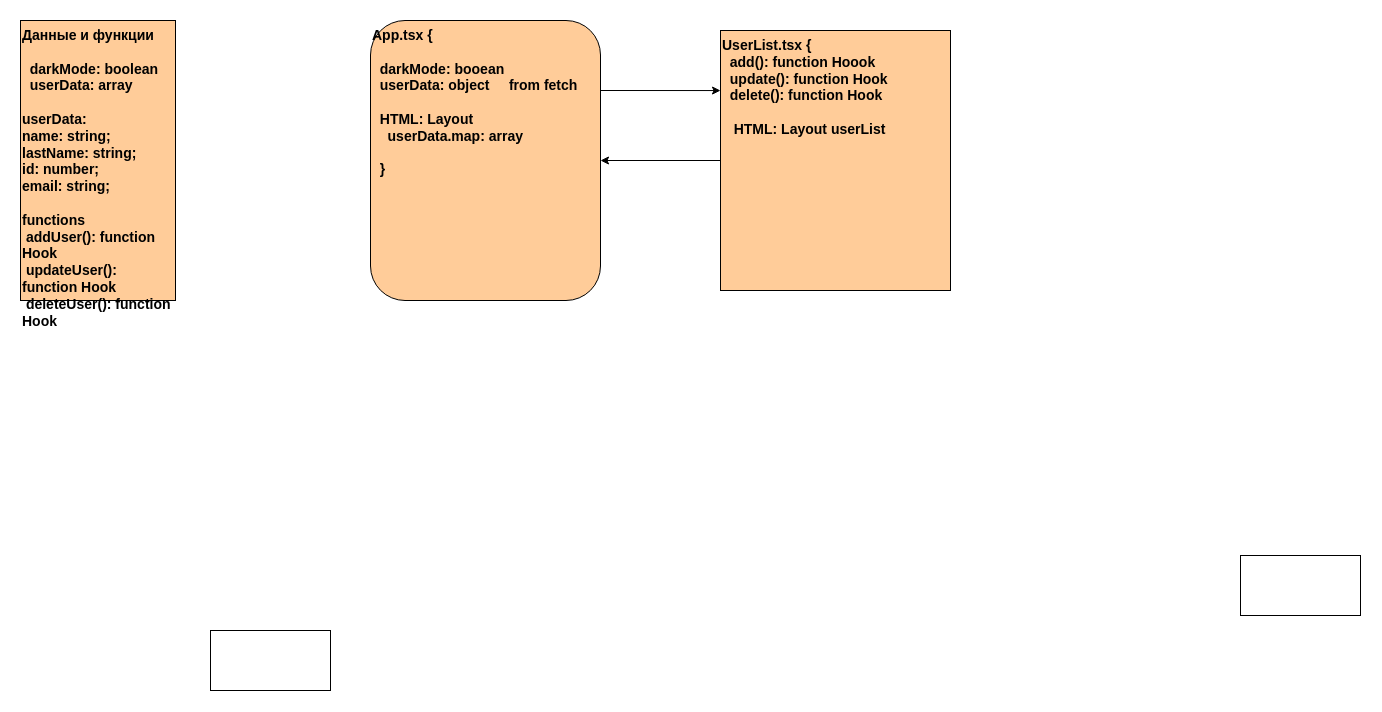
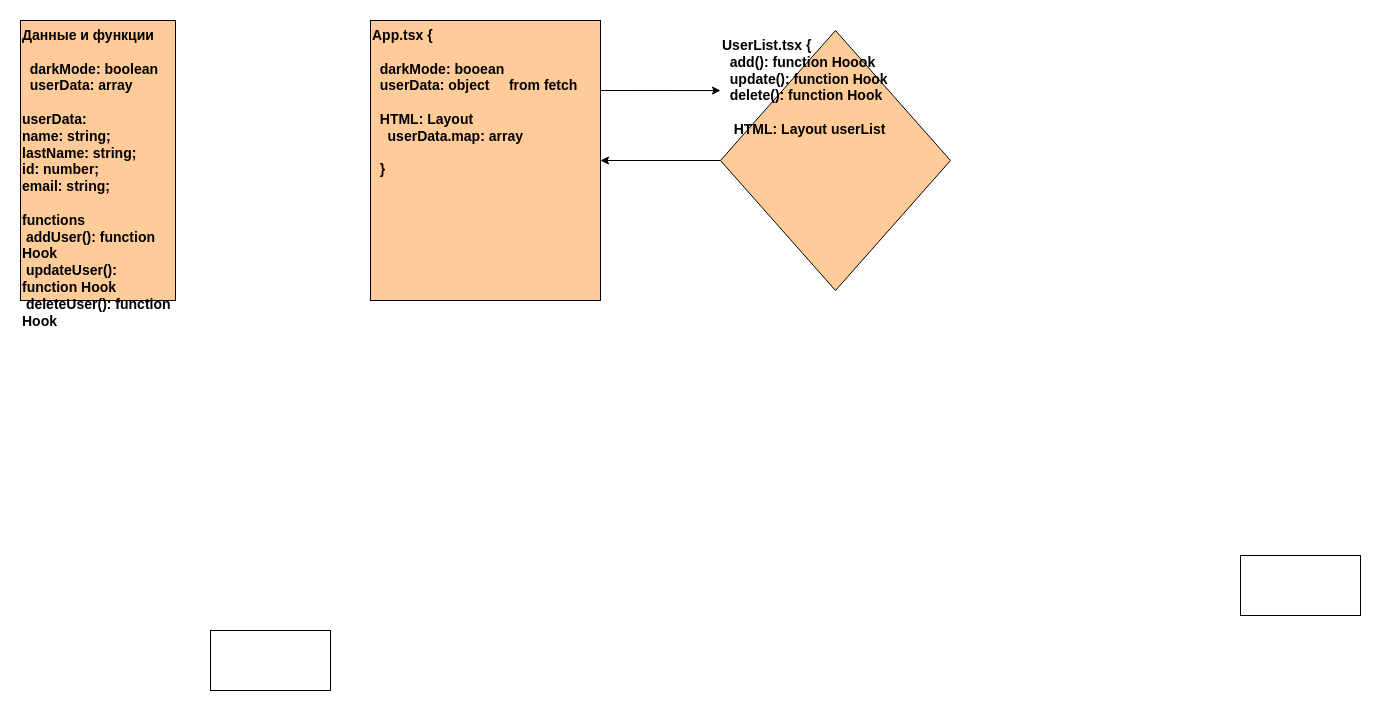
(486, 161) -> (486, 161)
(836, 161) -> (836, 161)
